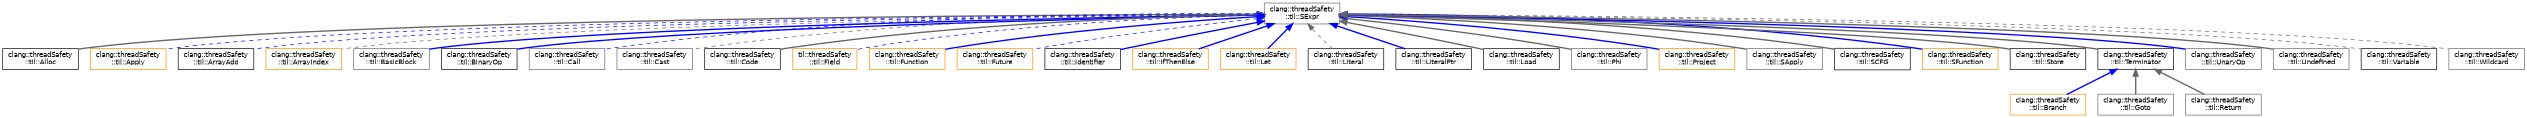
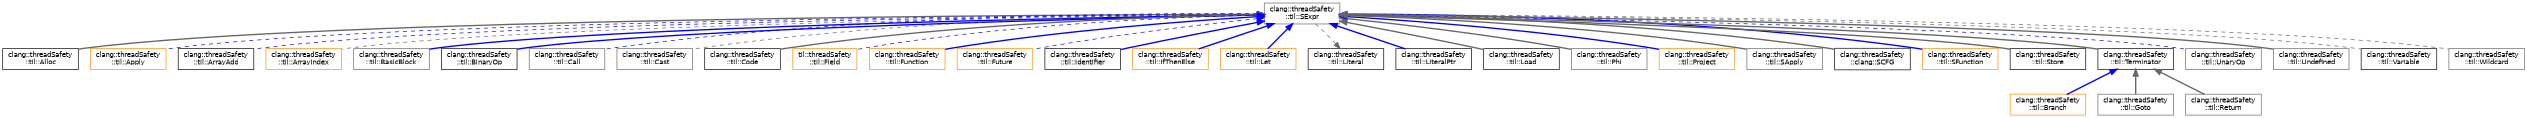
(1766, 24) -> (1766, 24)
(1322, 39) -> (1326, 33)
(1872, 59) -> (1872, 59)
